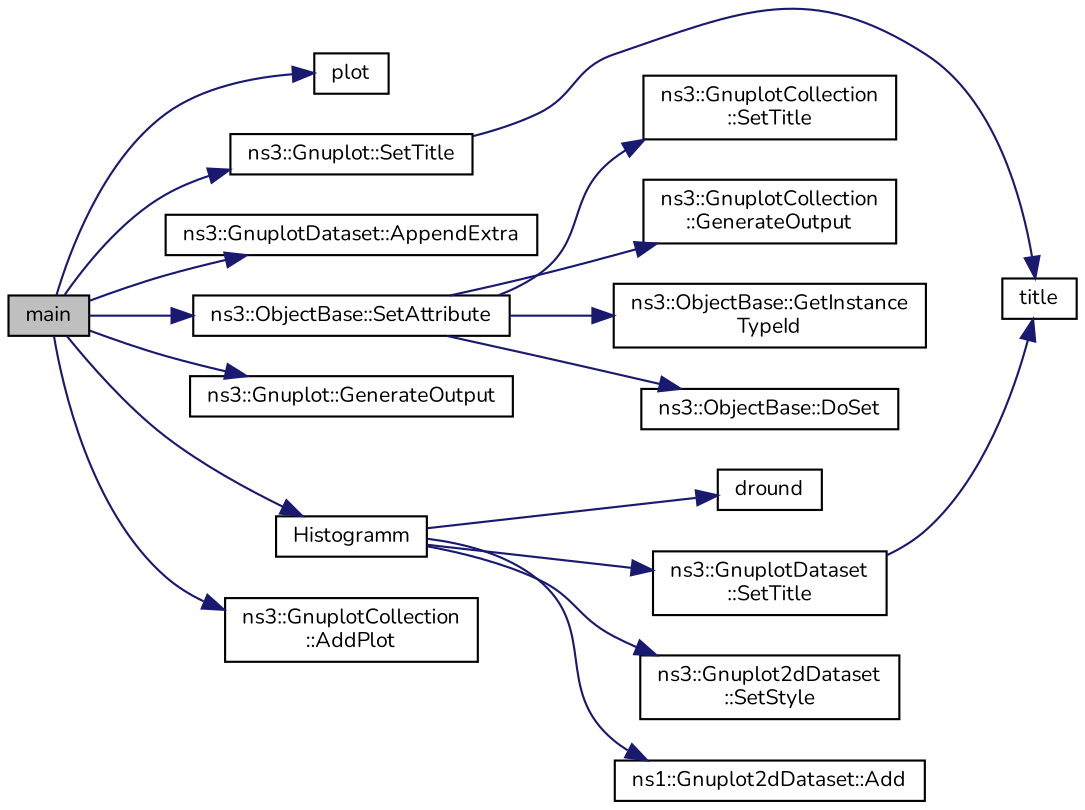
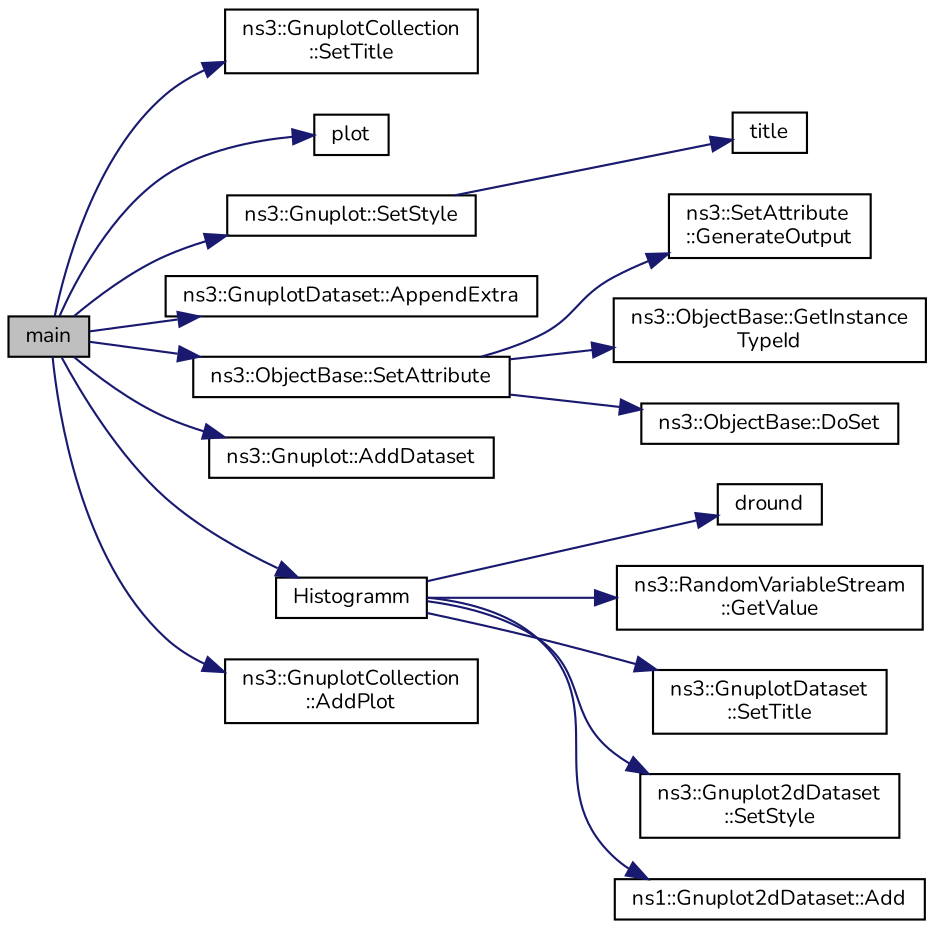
(351, 154) -> (351, 216)
(770, 212) -> (770, 226)
(571, 231) -> (104, 176)
(351, 396) -> (351, 458)
(979, 463) -> none
none -> (770, 598)
